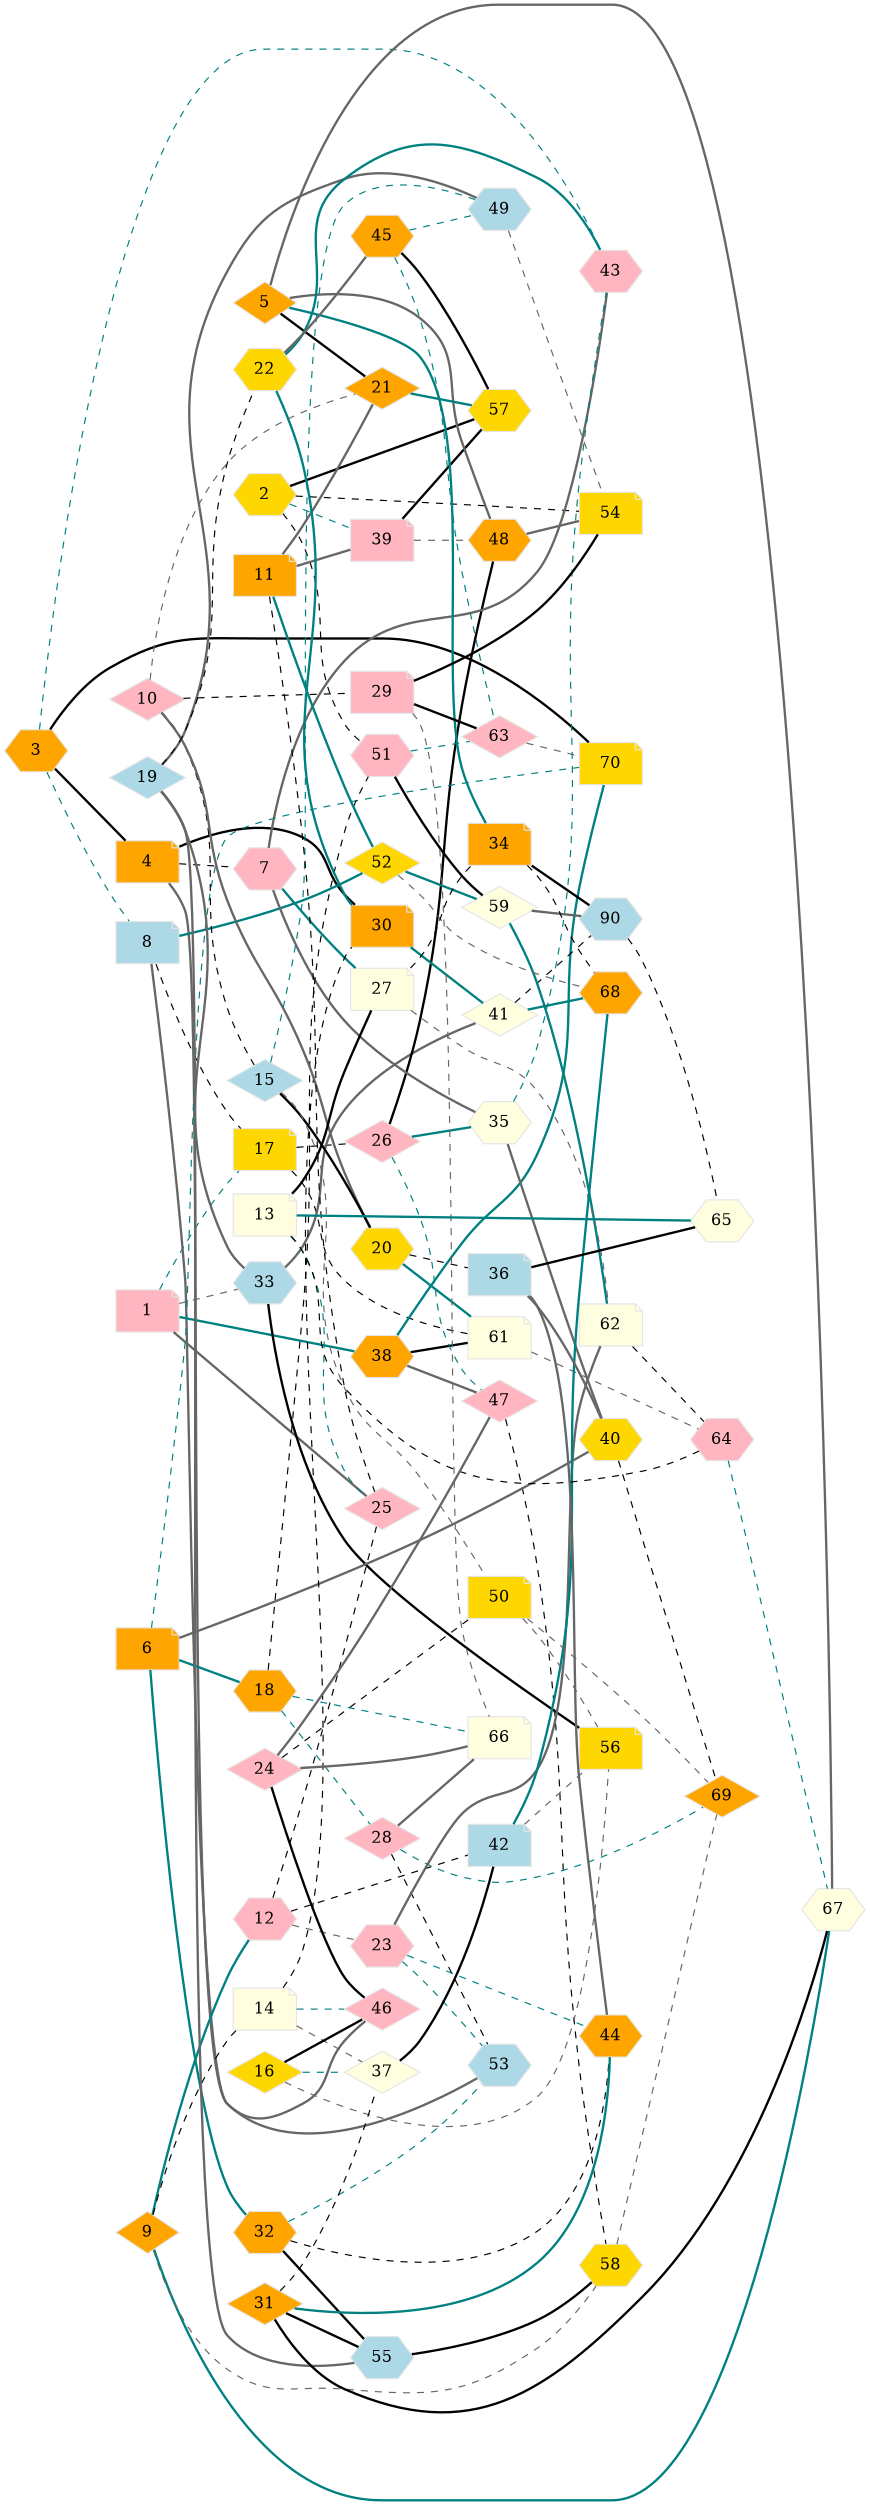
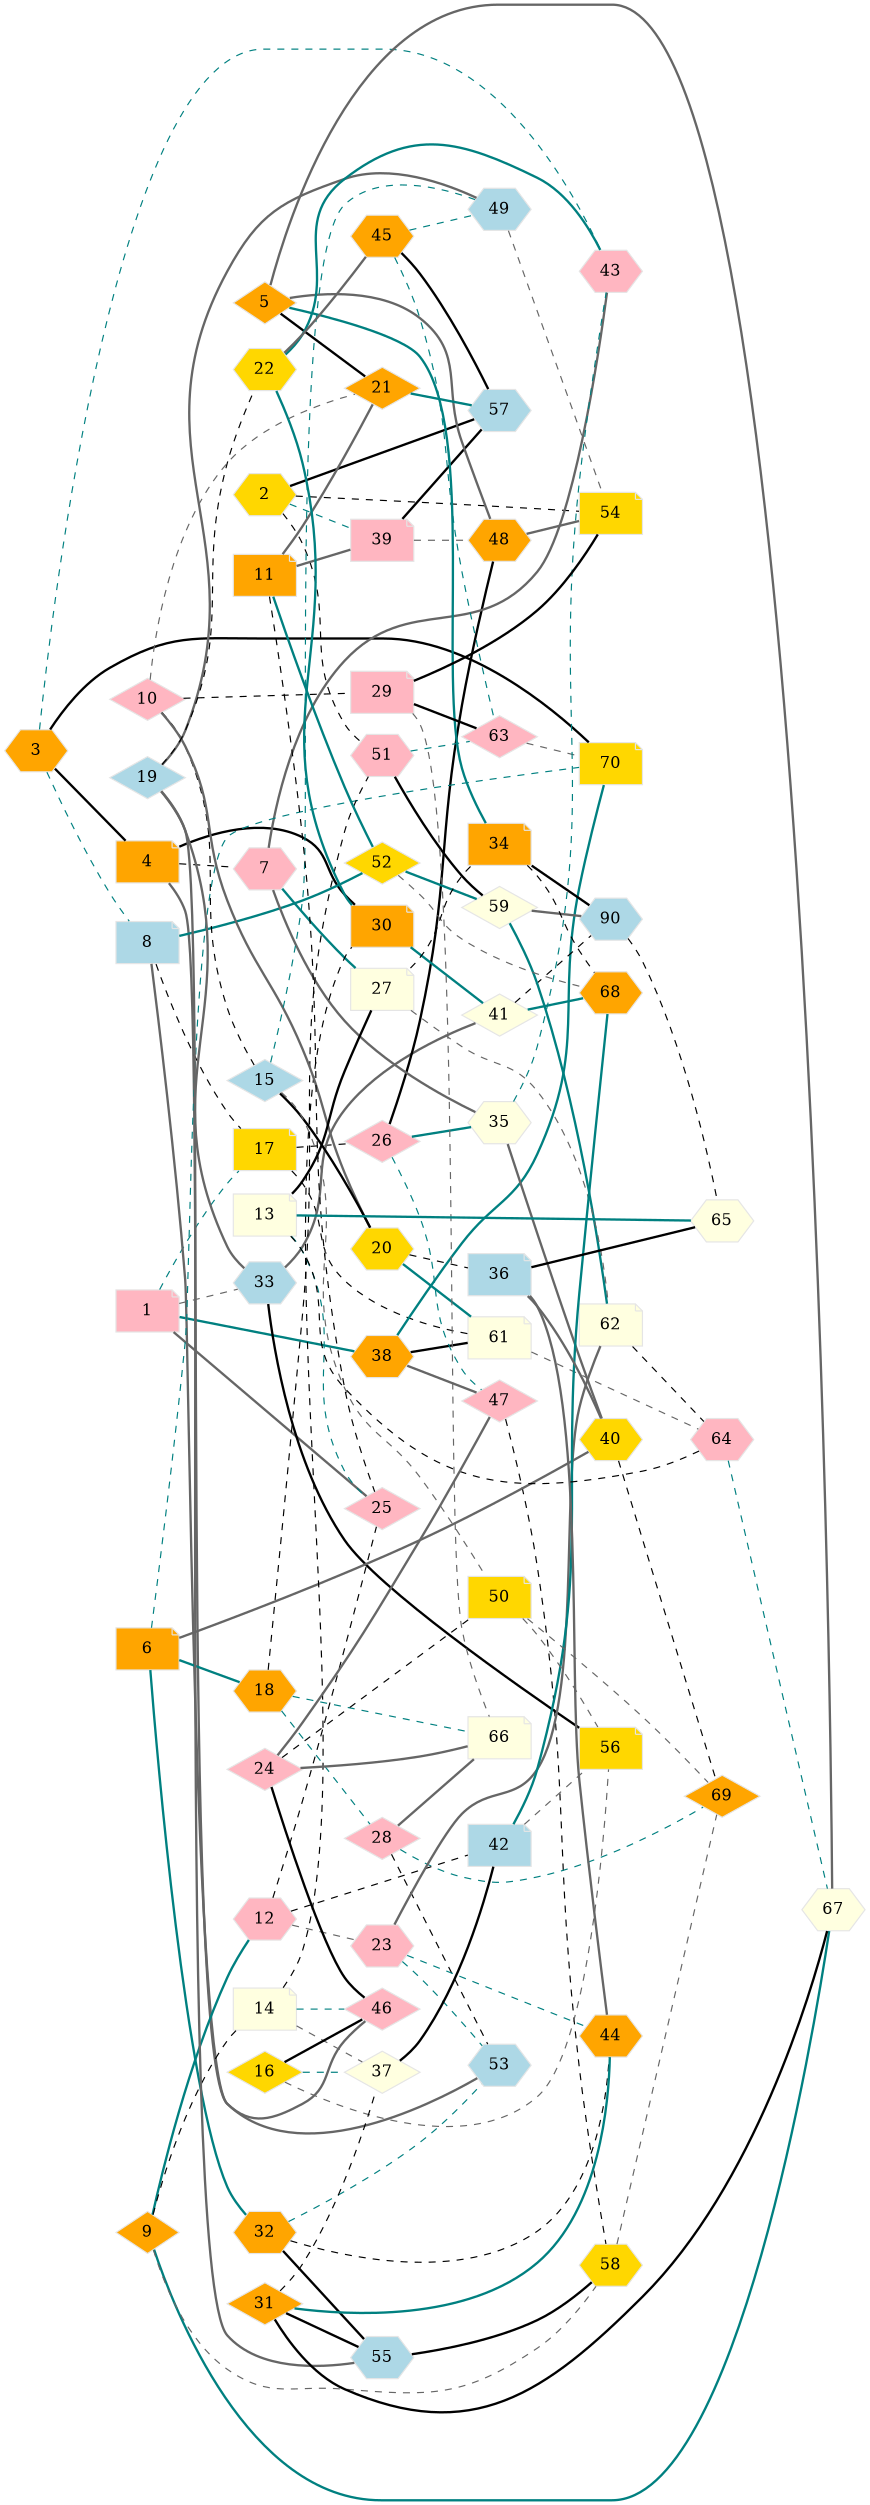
(500, 410) -> (500, 410)
